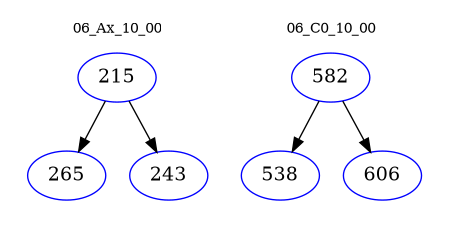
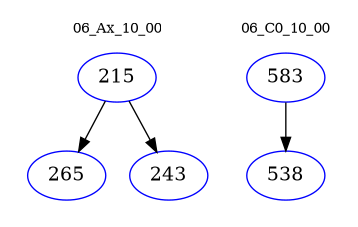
(331, 78) -> (286, 78)
(382, 176) -> none
